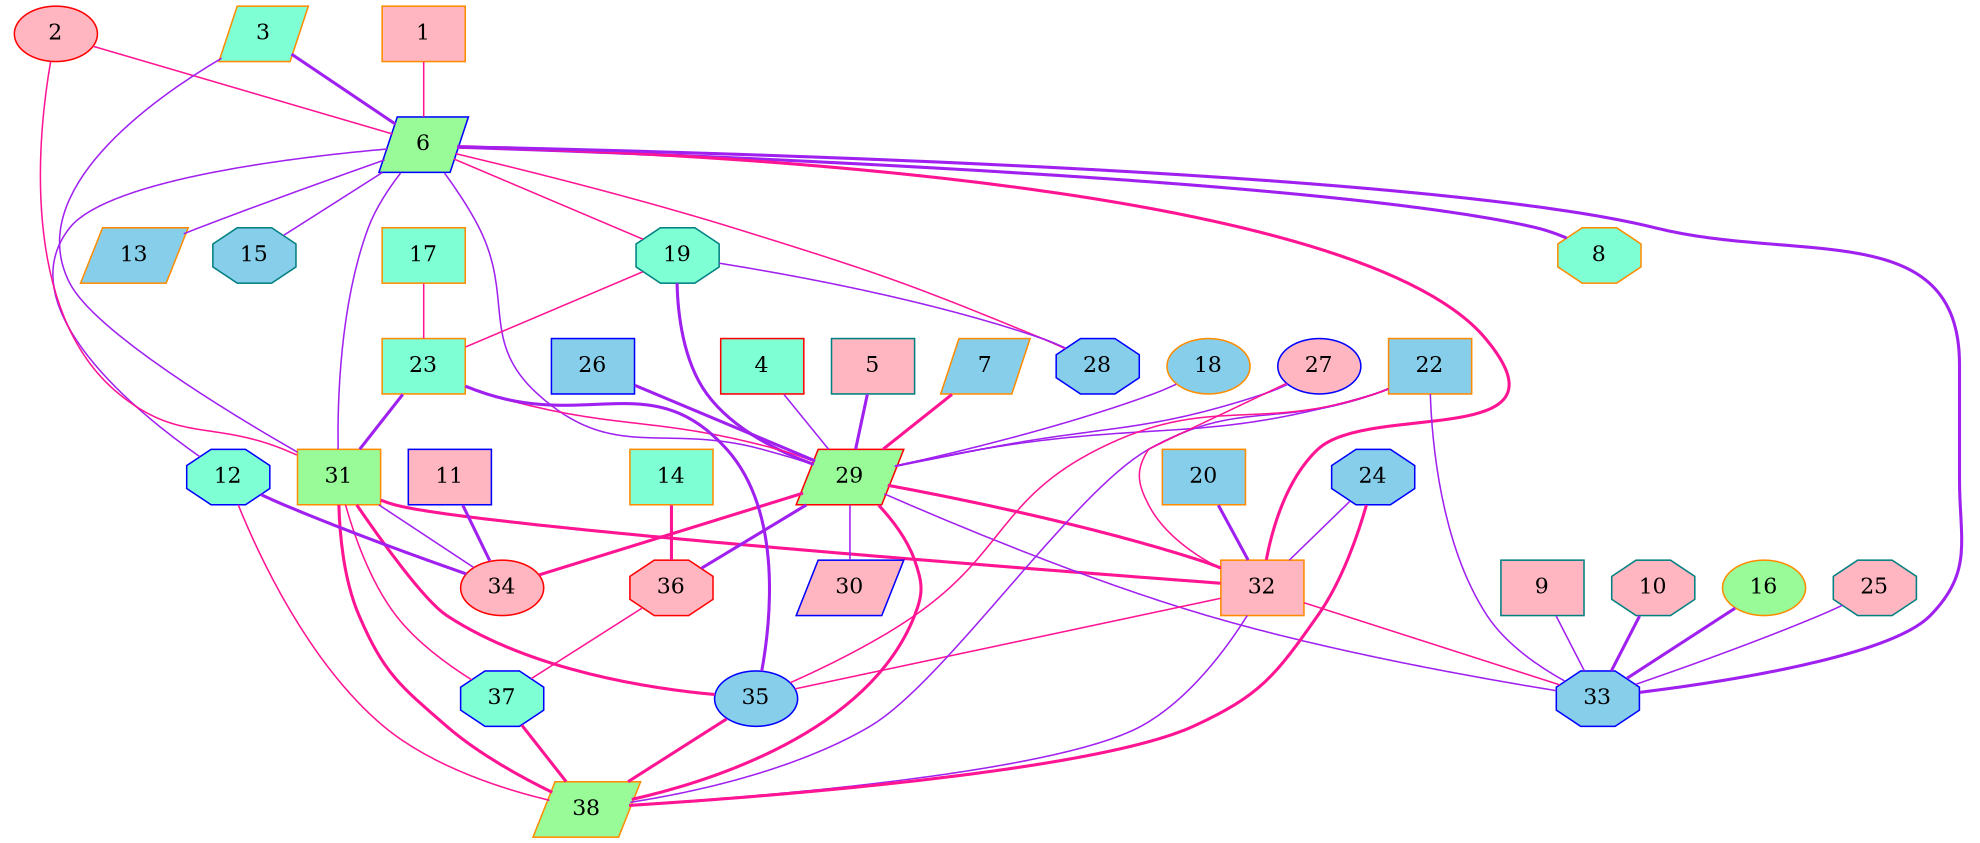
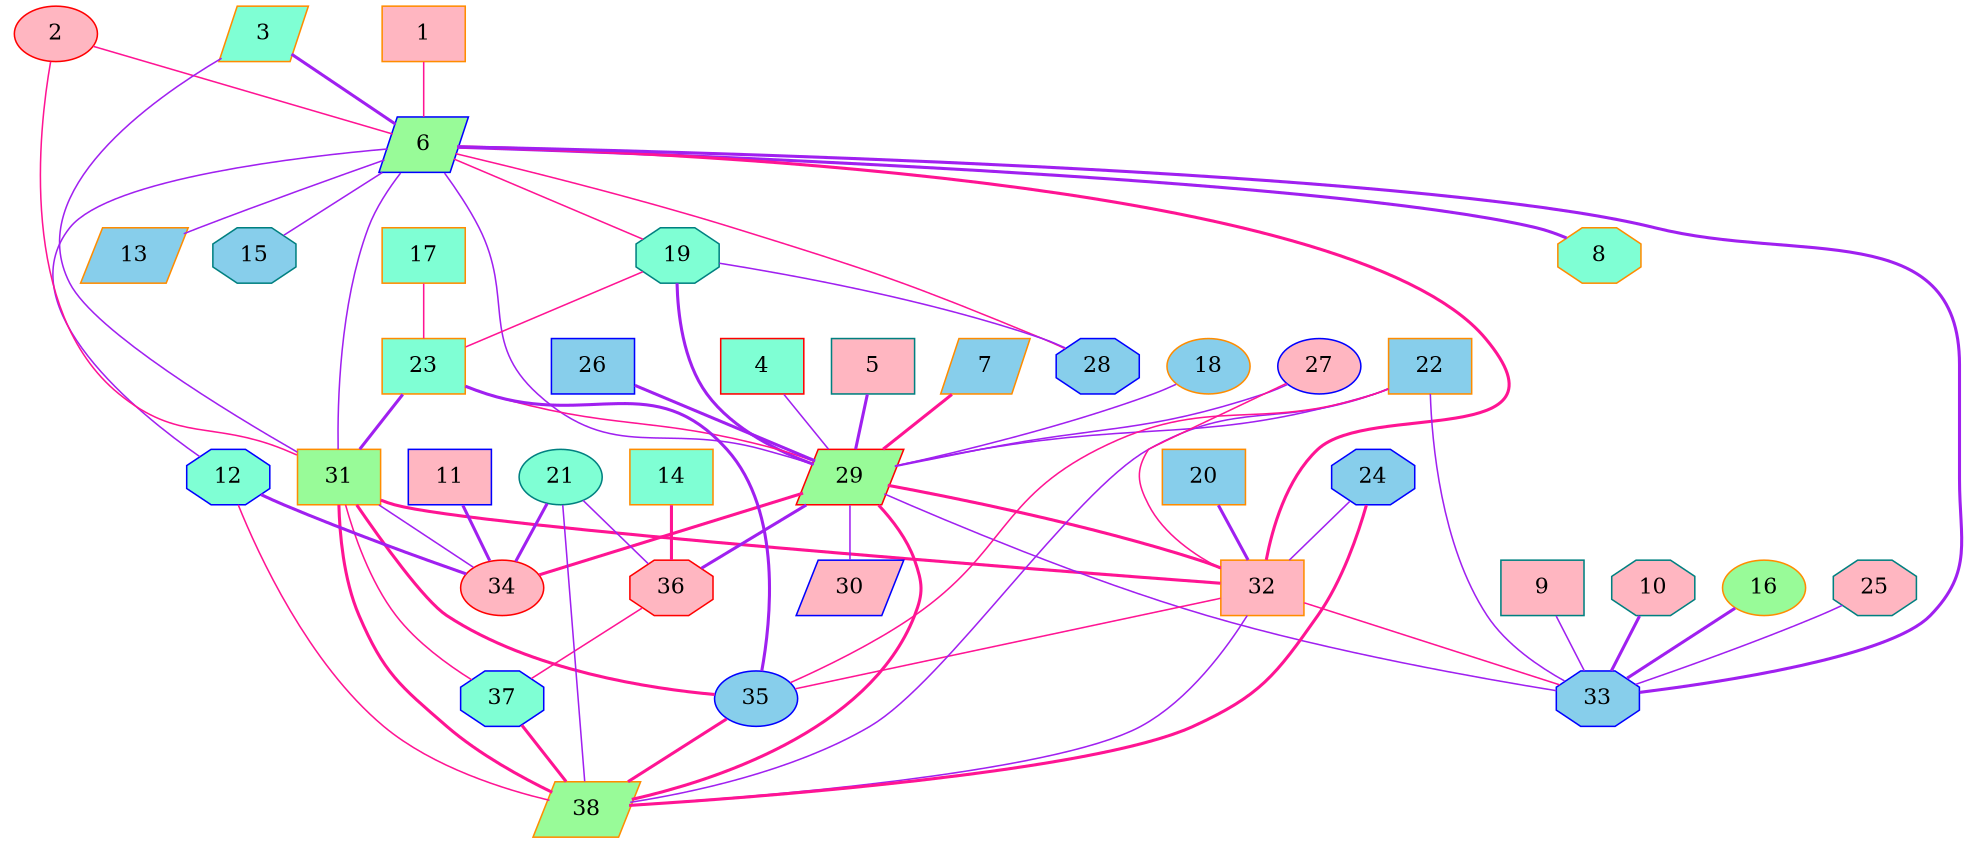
none -> (561, 477)
